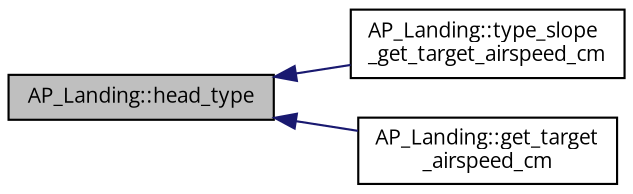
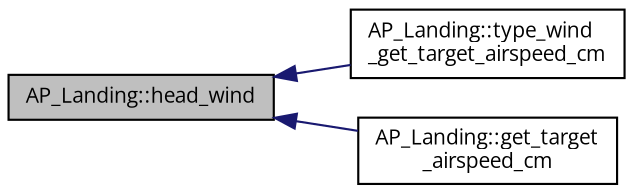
(488, 44) -> (488, 44)
(141, 97) -> (141, 97)
